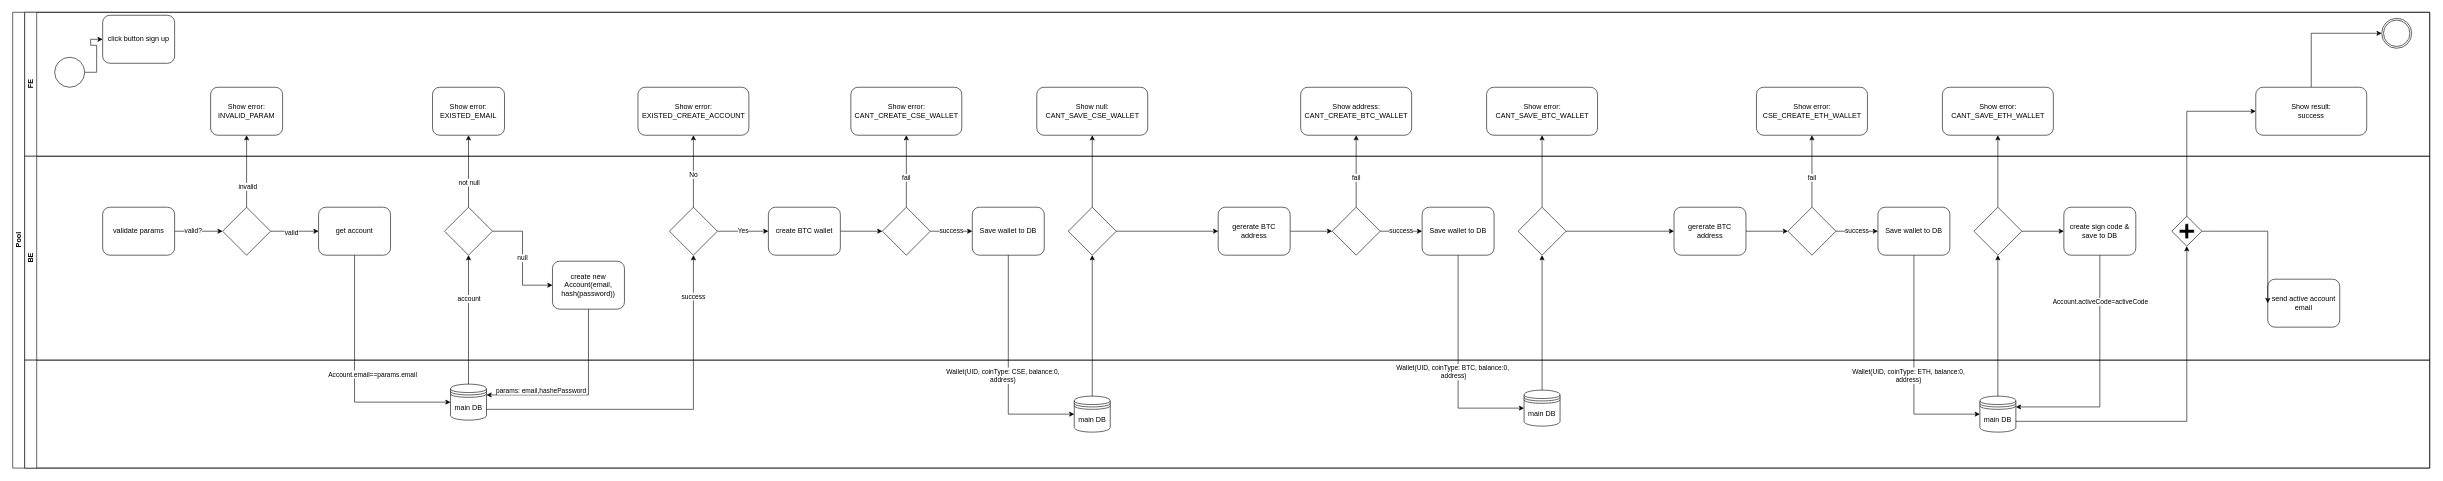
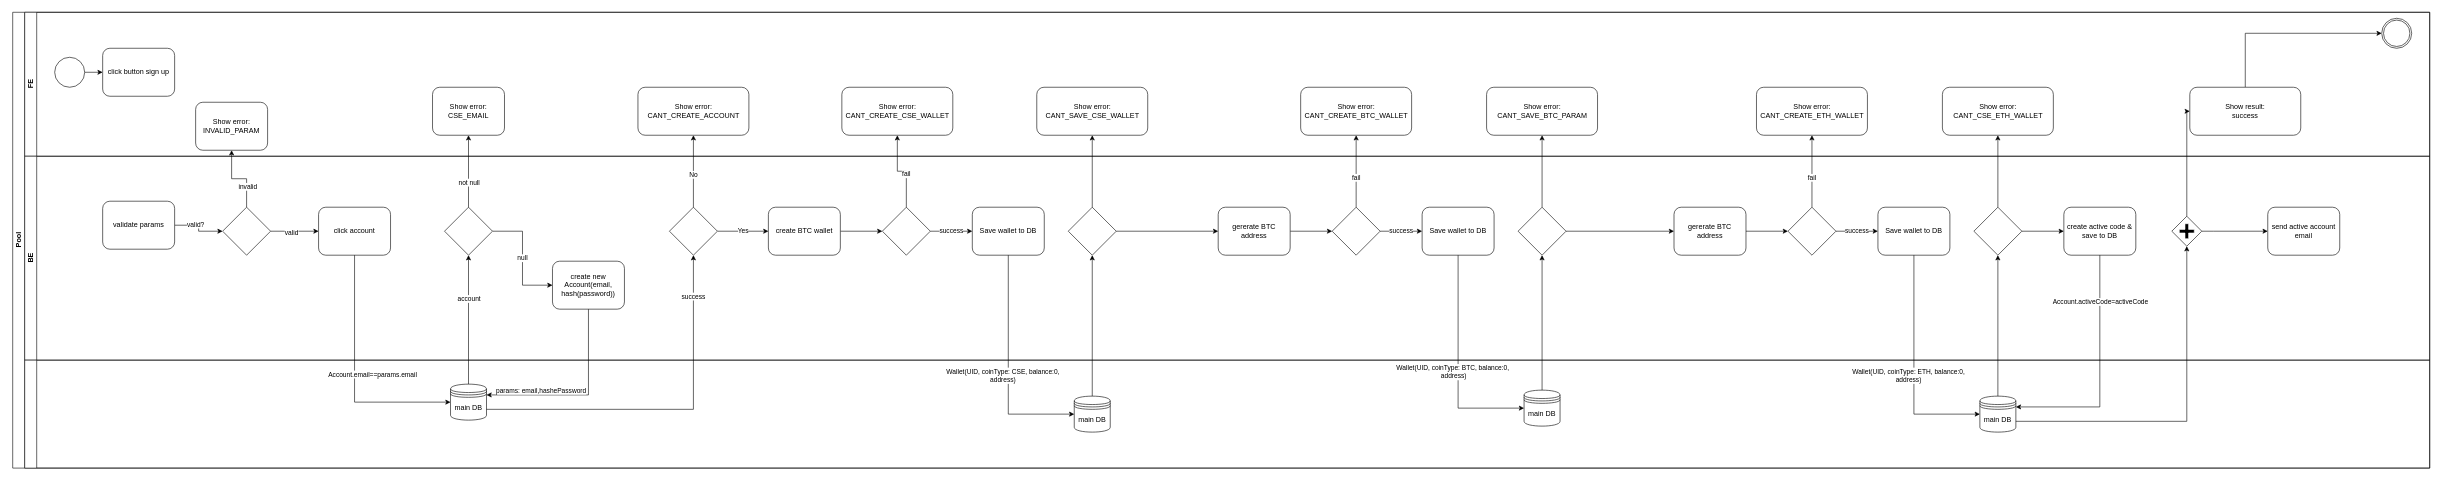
(138, 39) -> (138, 72)
(246, 111) -> (231, 126)
(468, 111) -> (468, 111)
(694, 111) -> (694, 111)
(906, 111) -> (897, 111)
(1093, 111) -> (1093, 111)
(1357, 111) -> (1357, 111)
(1543, 111) -> (1543, 111)
(1813, 111) -> (1813, 111)
(1999, 111) -> (1999, 111)
(2312, 111) -> (2246, 111)
(138, 231) -> (138, 225)
(354, 231) -> (354, 231)
(2100, 231) -> (2100, 231)
(2304, 303) -> (2304, 231)
